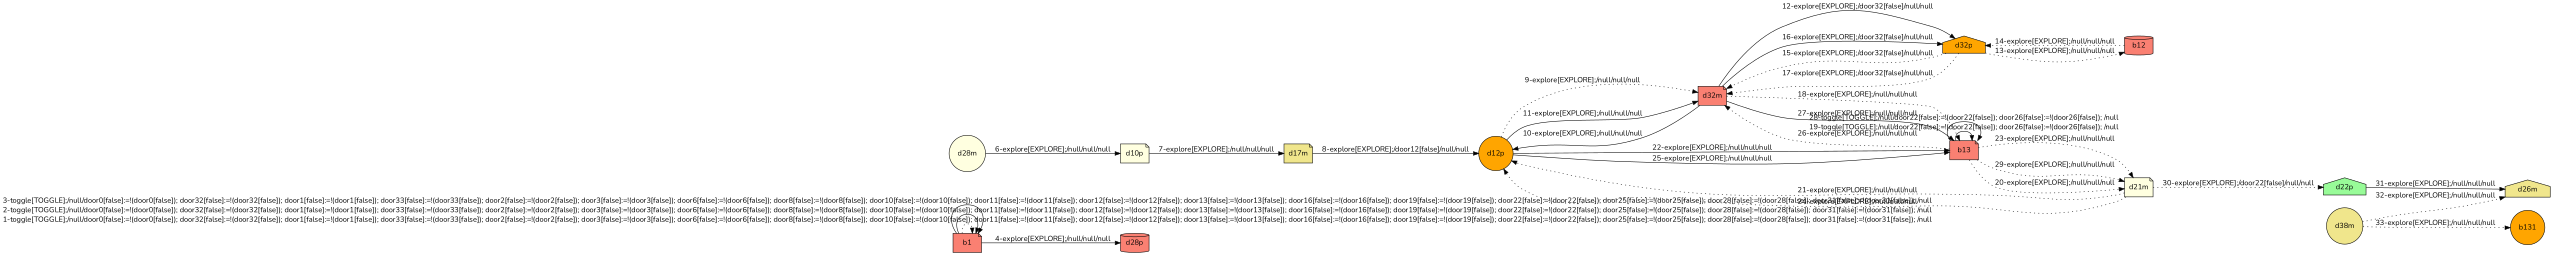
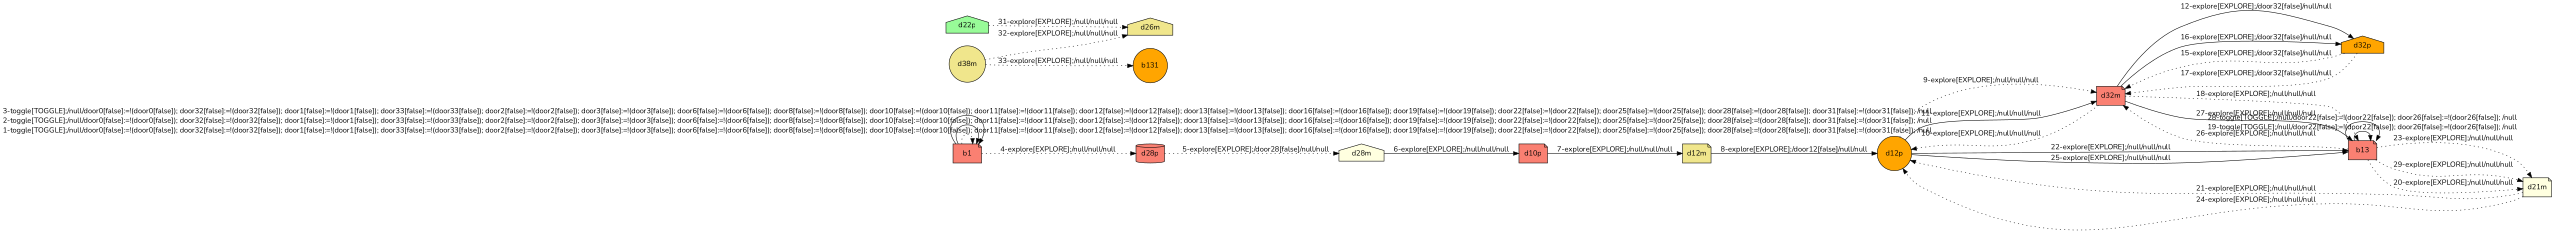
(2139, 46) -> none
(1614, 144) -> (2012, 144)
(967, 153) -> (1361, 153)
(1135, 153) -> (1533, 153)
none -> (1249, 153)
(1298, 153) -> (1697, 153)
(2236, 187) -> none
(2433, 188) -> (1056, 26)
(1048, 243) -> (1056, 153)
